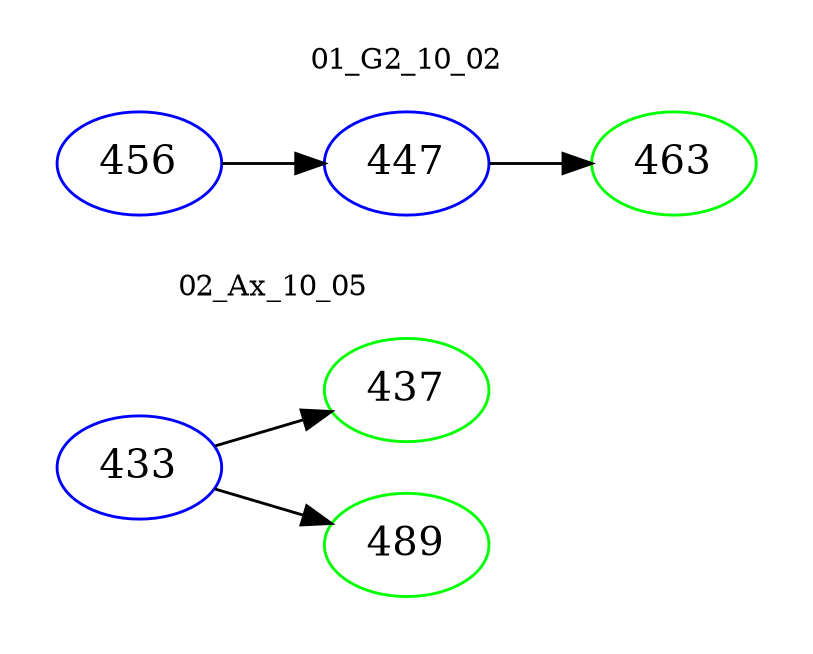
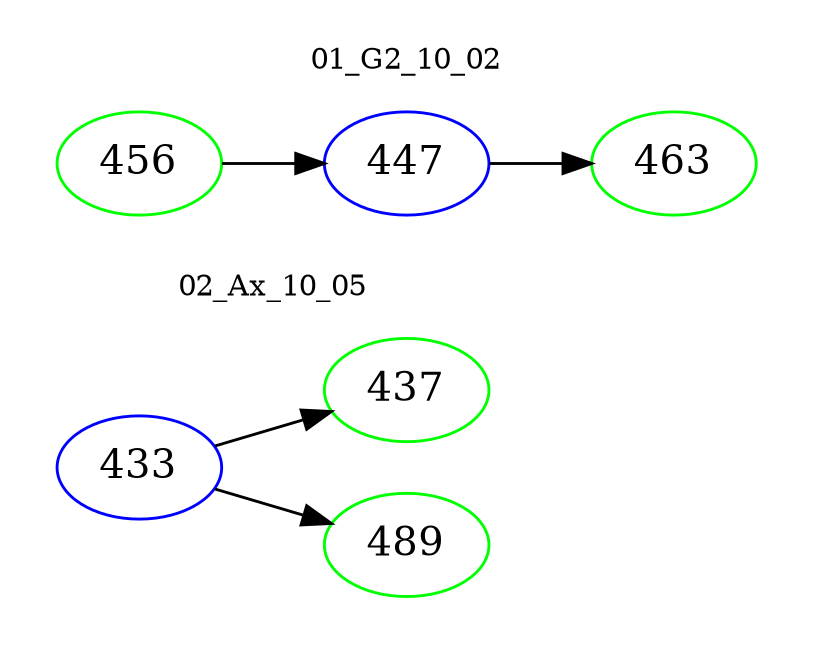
(139, 163) -> (139, 163)
